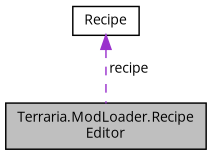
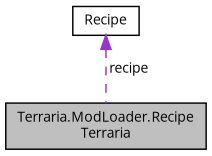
(106, 126) -> (106, 126)
